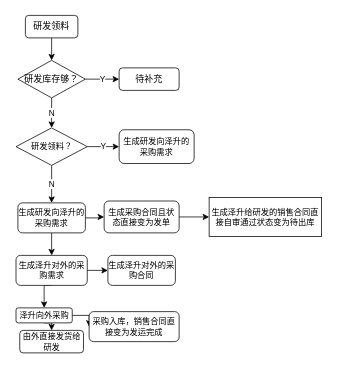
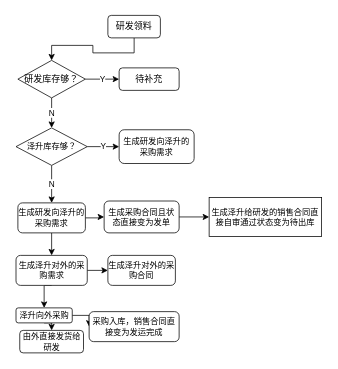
(51, 27) -> (134, 27)
(52, 147) -> (52, 147)
